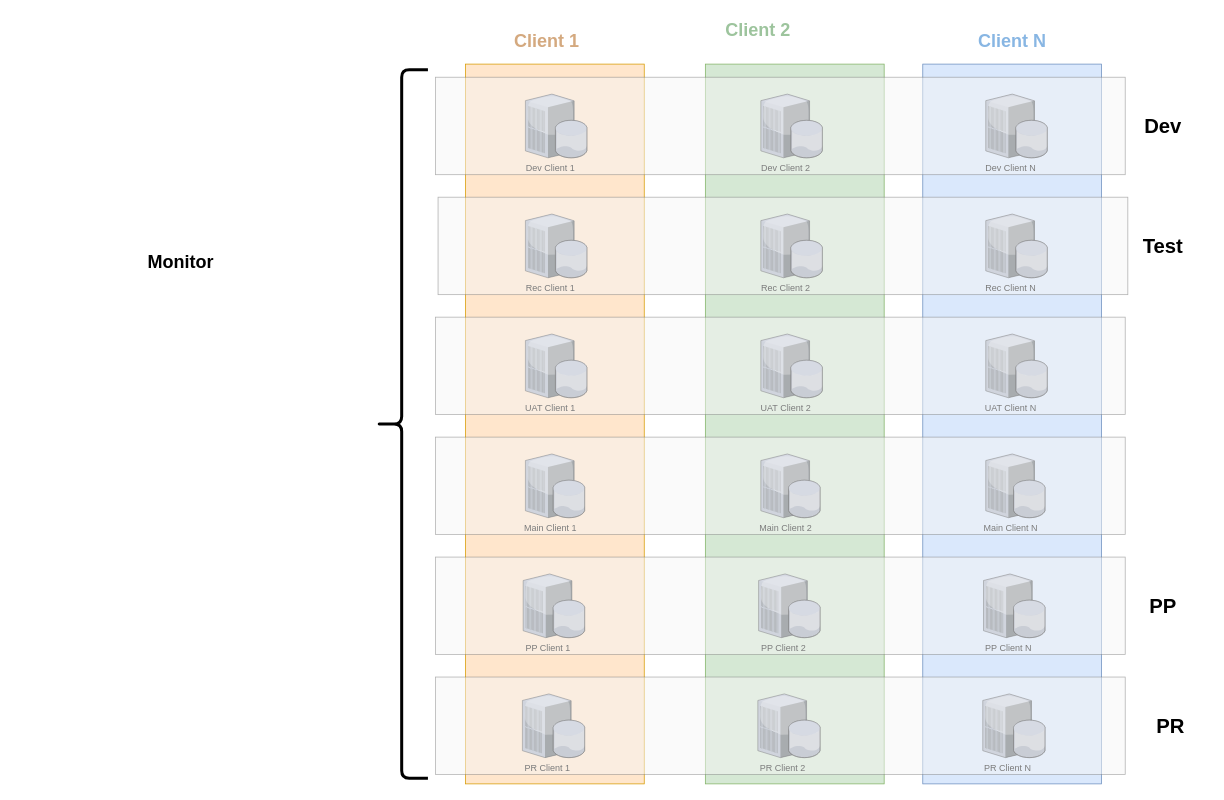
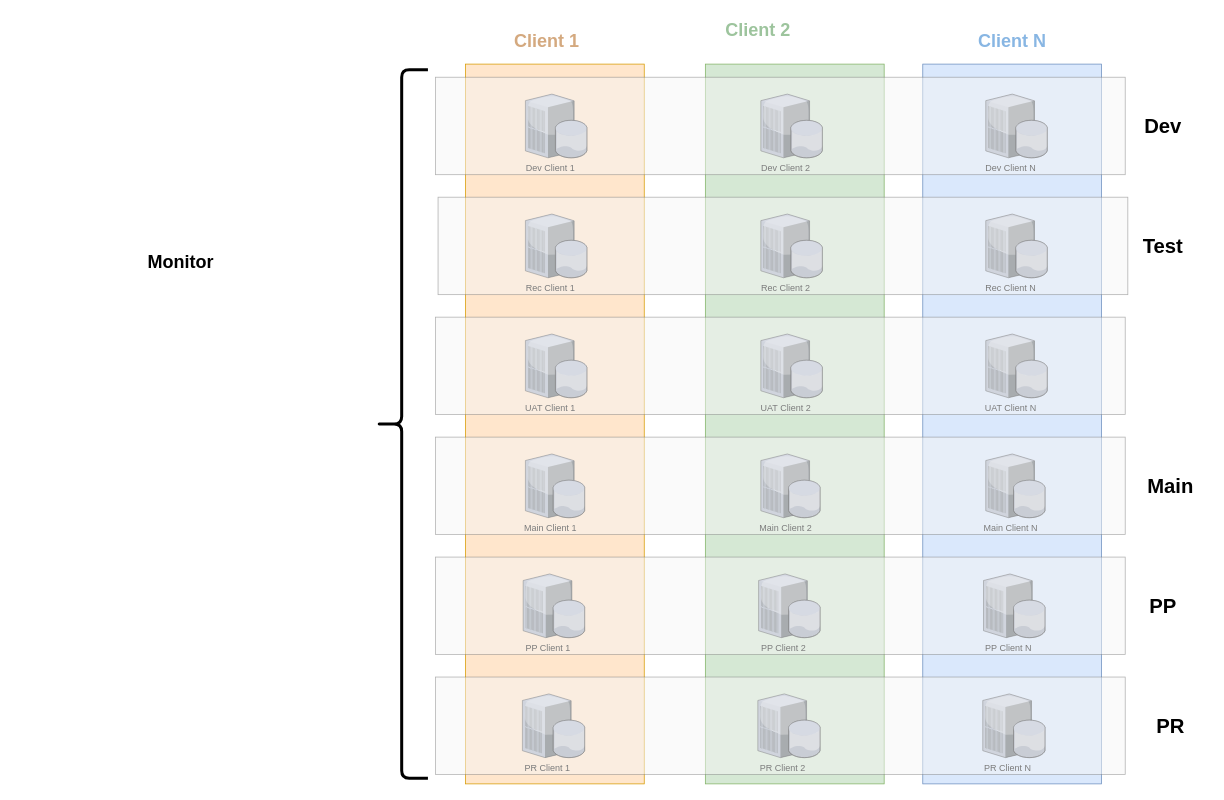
none -> (1170, 486)
